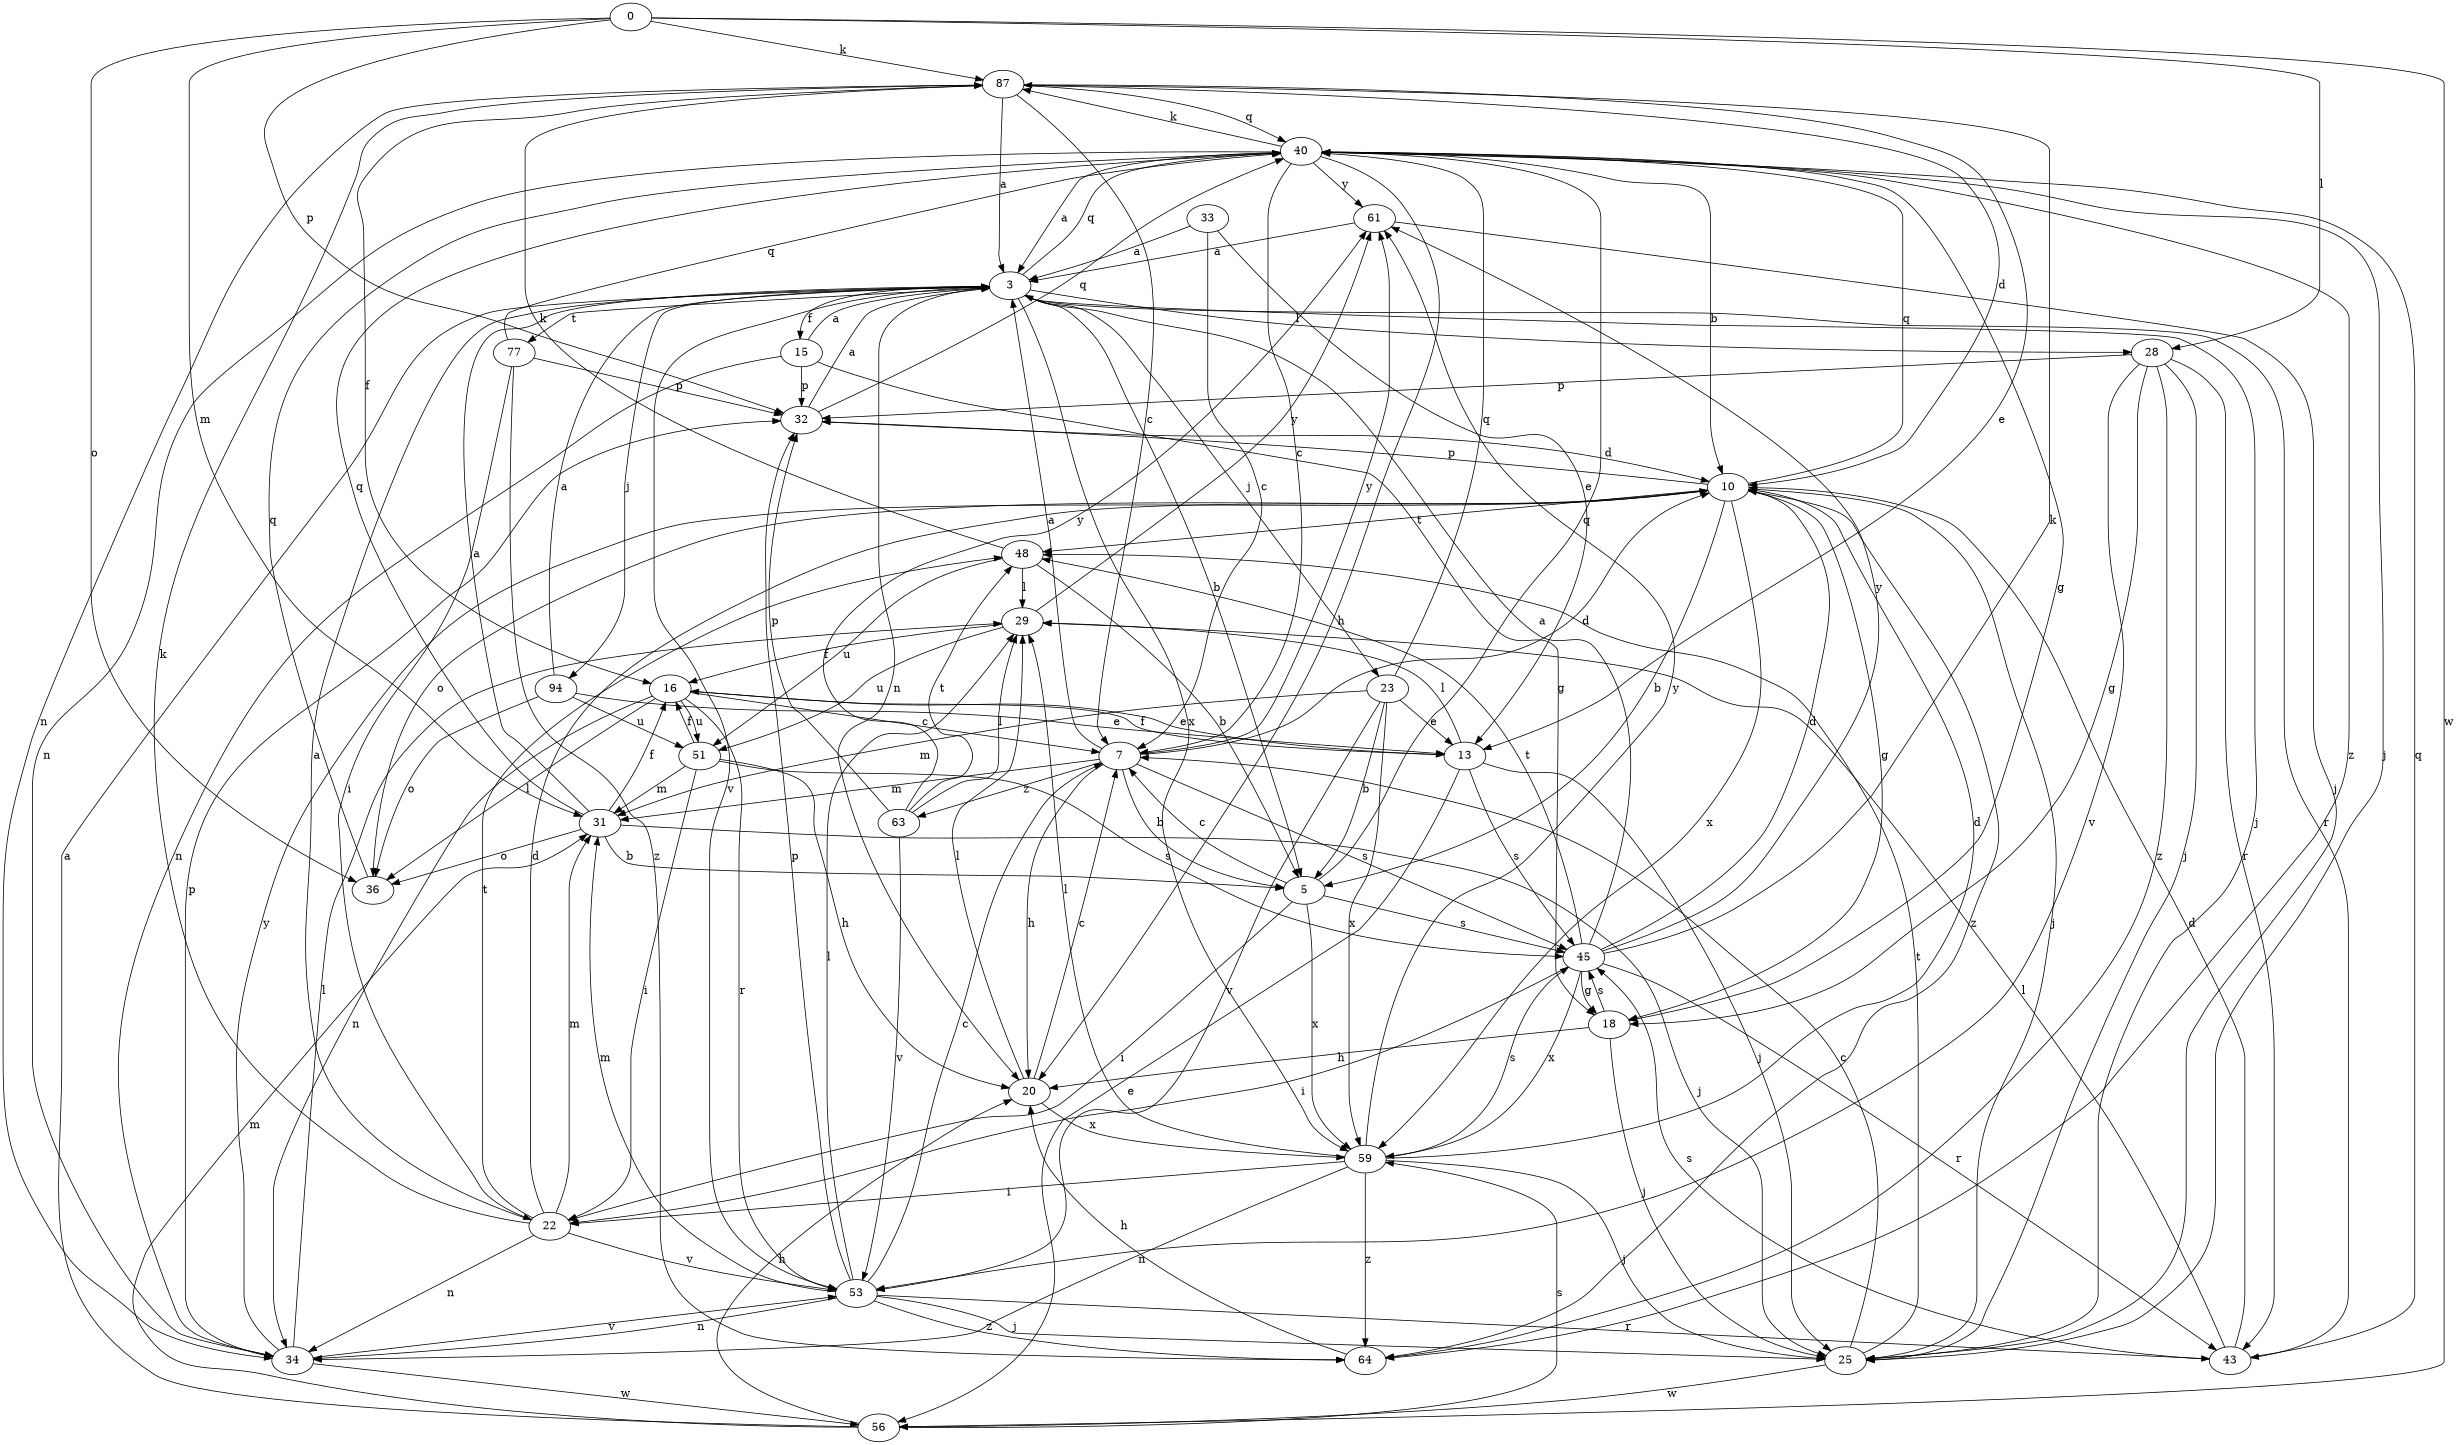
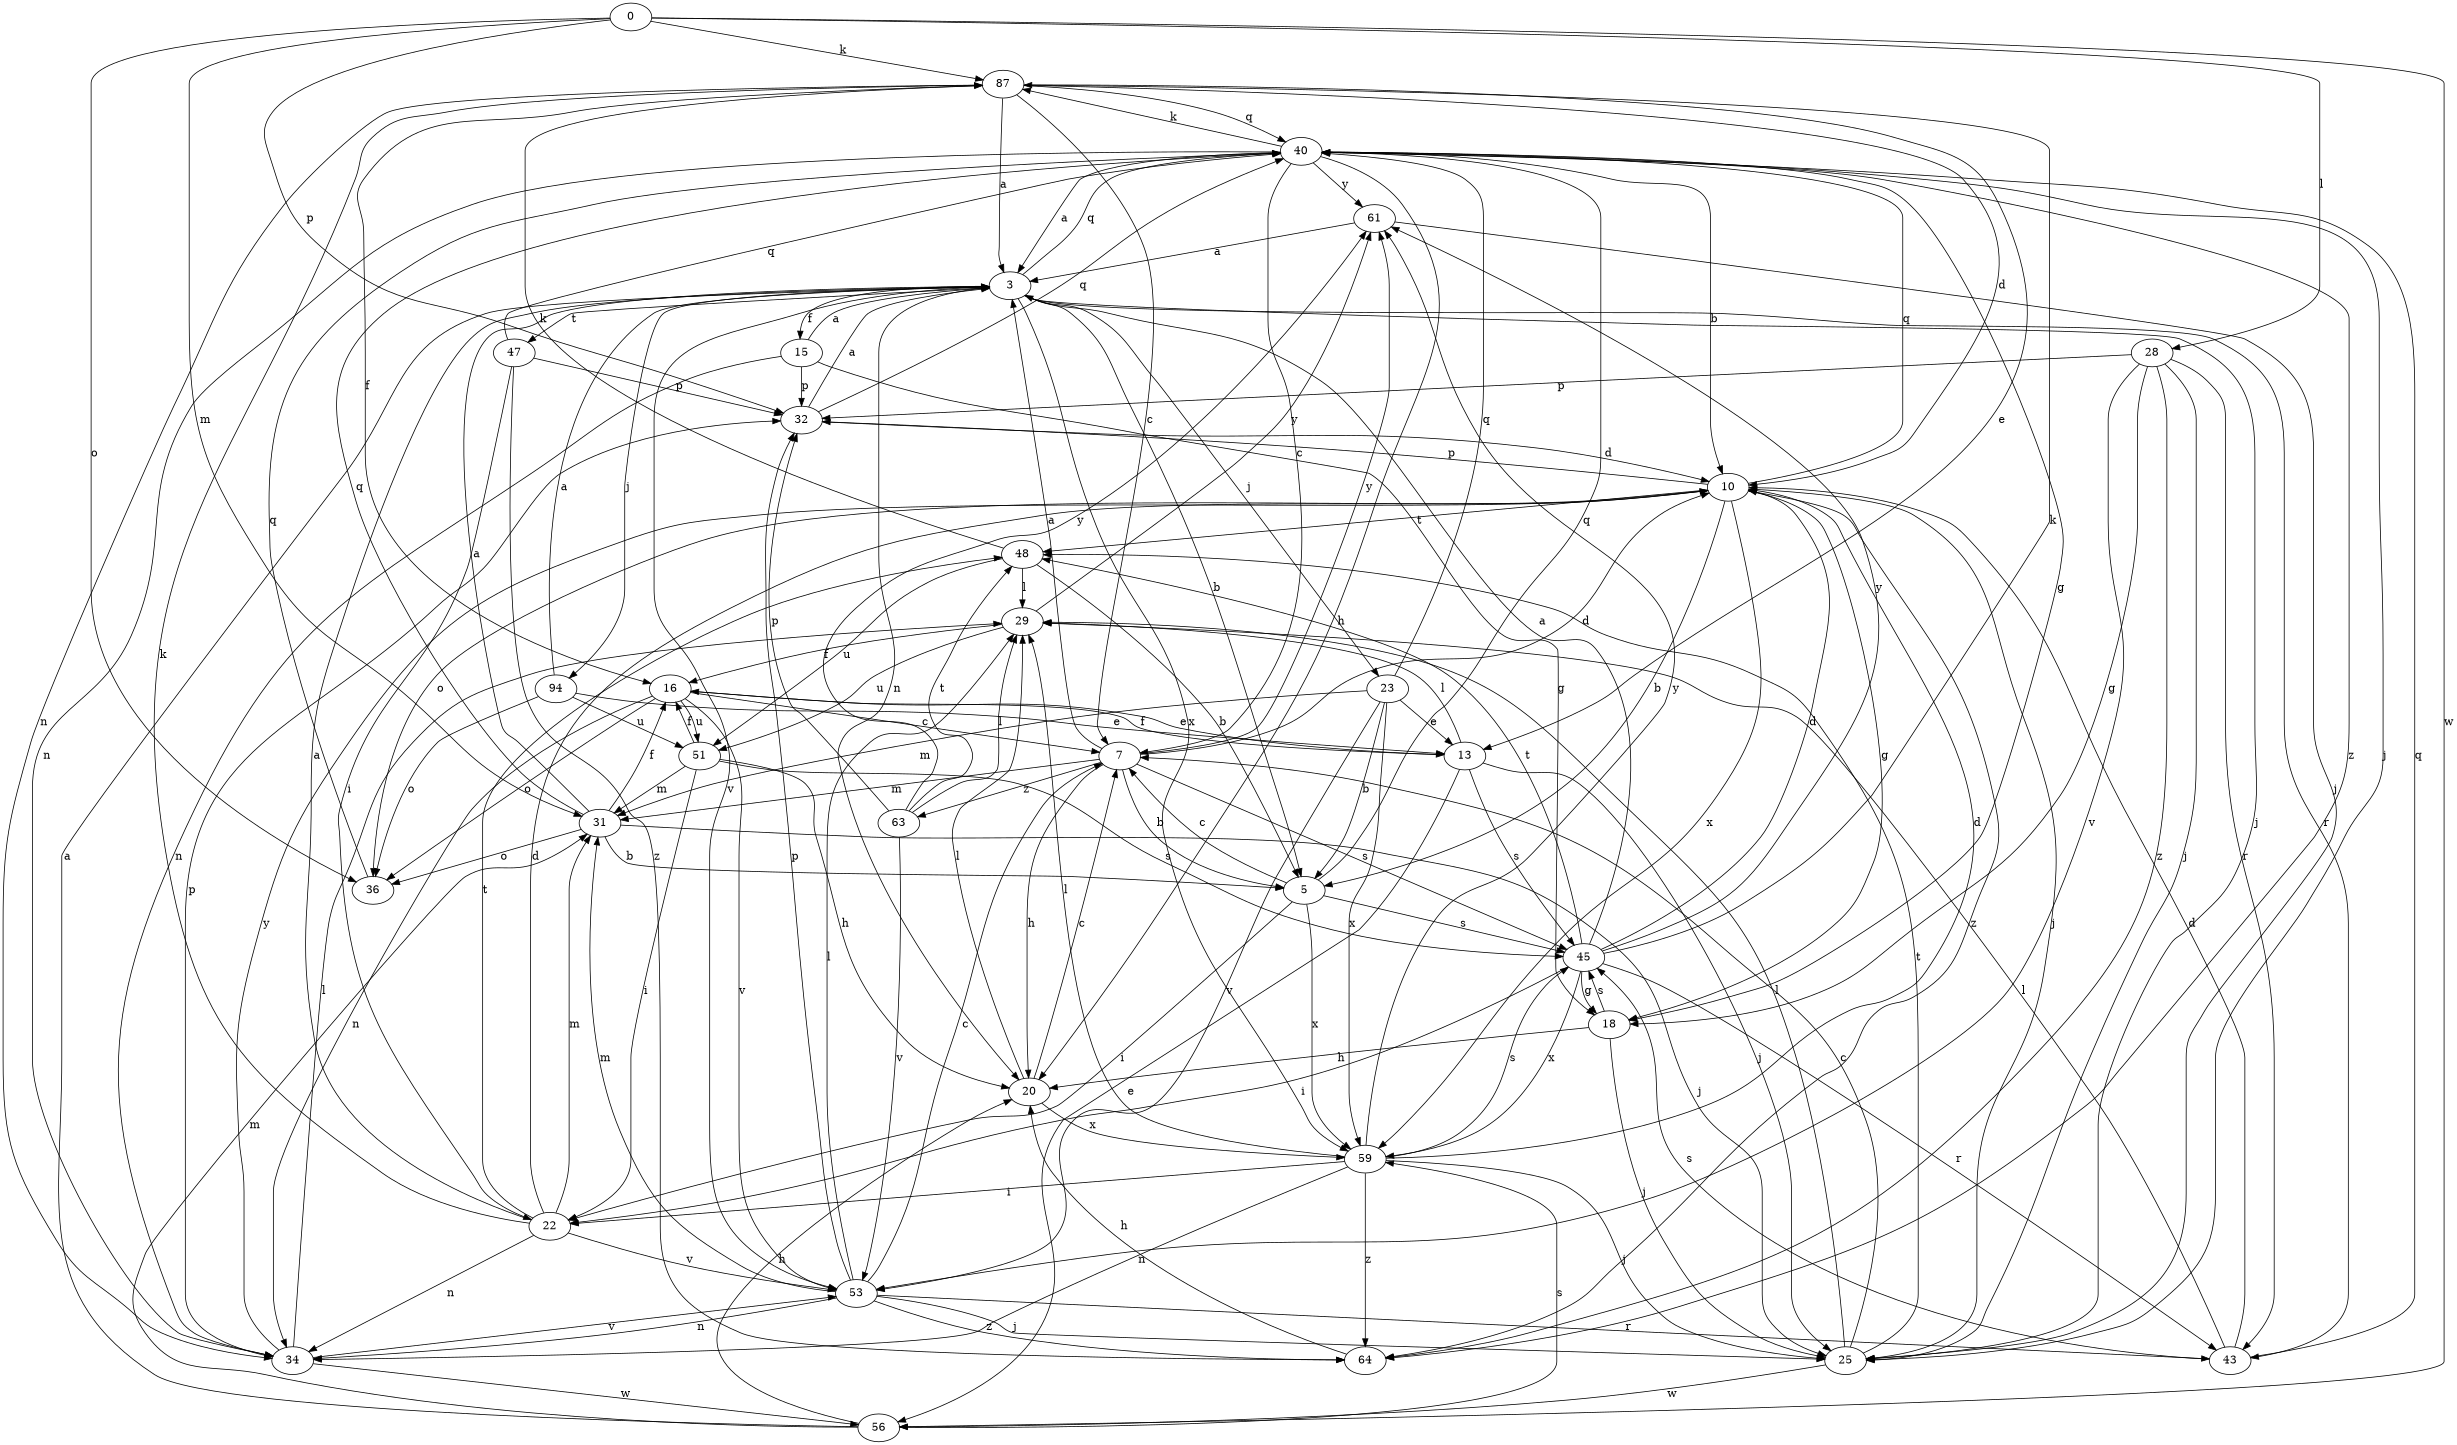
(1208, 219) -> none
(1575, 342) -> none
(514, 353) -> (514, 353)
(528, 790) -> (528, 790)
none -> (1617, 798)
(742, 991) -> (742, 991)
